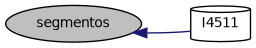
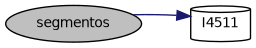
(169, 33) -> (155, 15)
